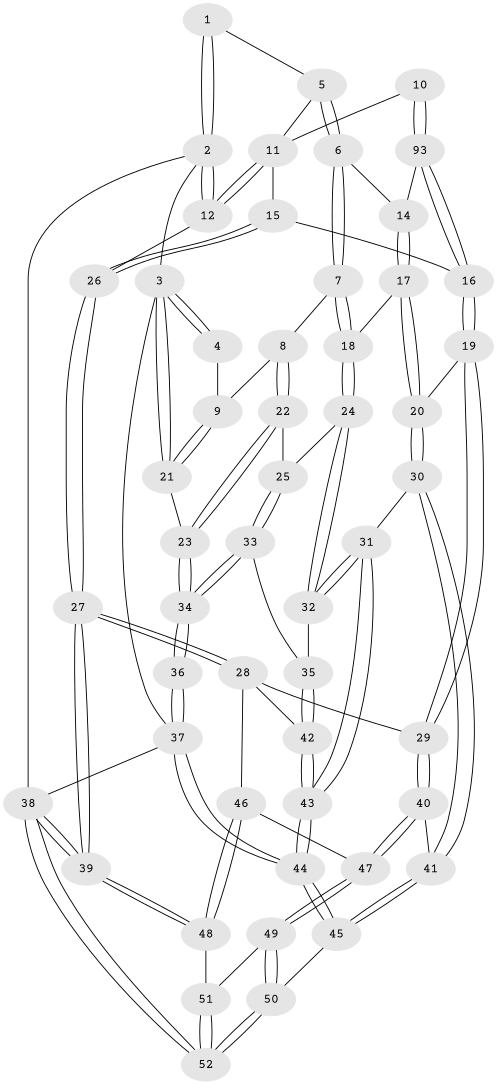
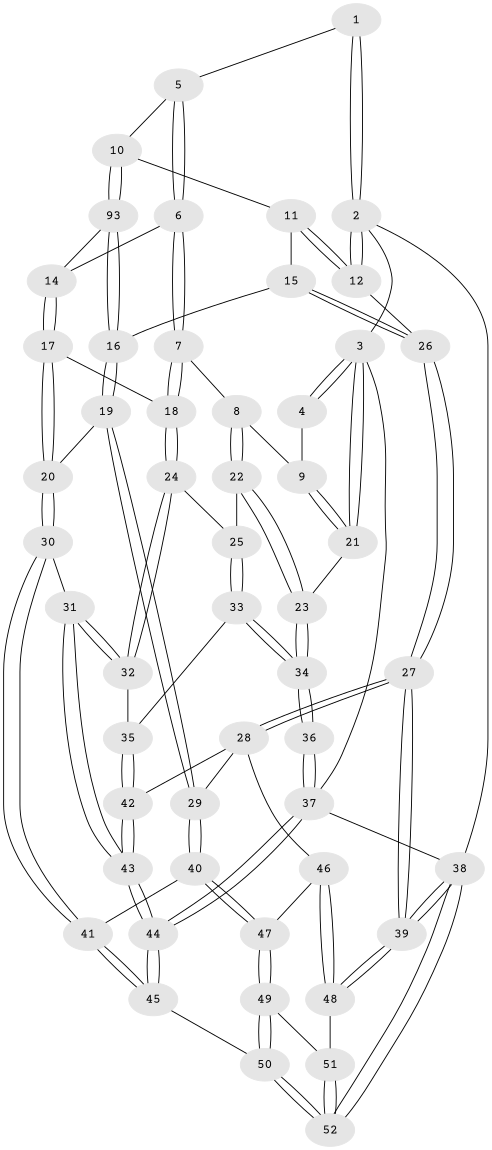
(297, 118) -> (148, 118)
